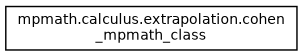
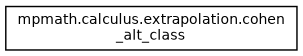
(151, 28) -> (151, 28)
